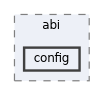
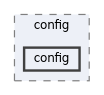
(52, 26) -> (52, 26)
